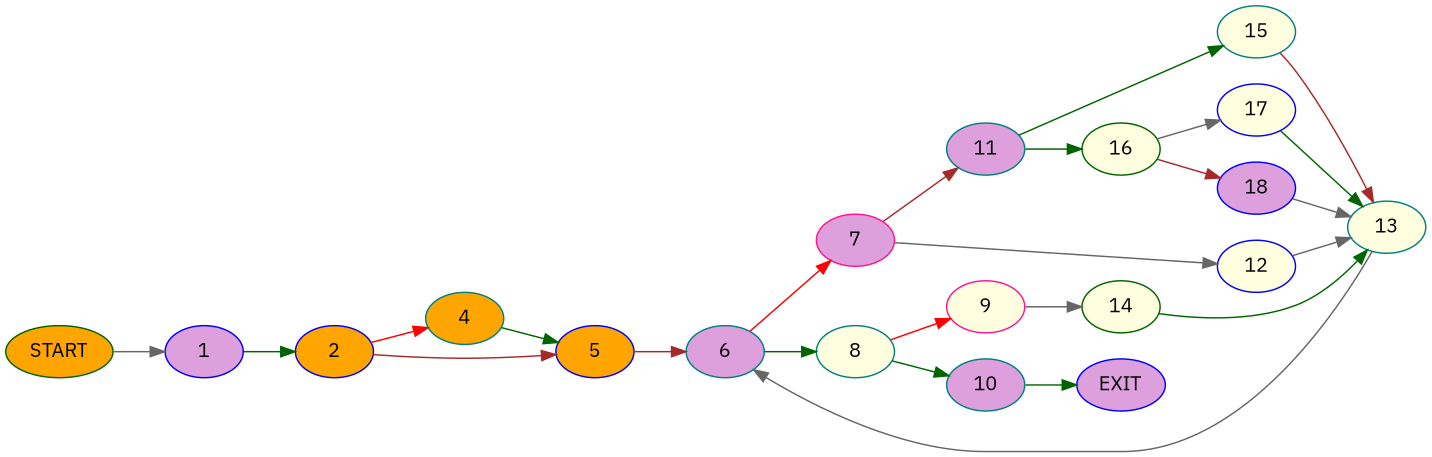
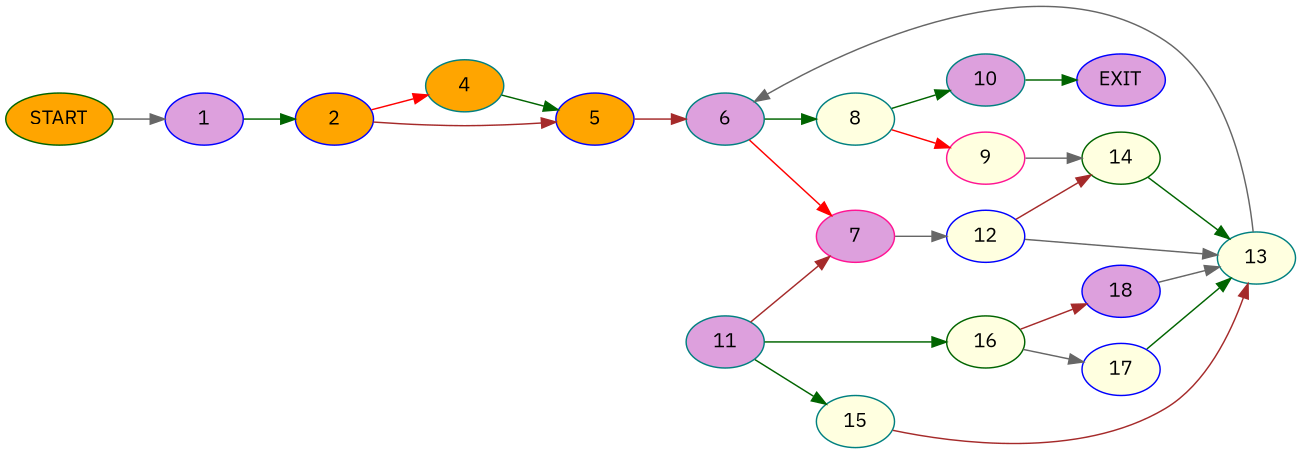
(915, 199) -> (784, 294)
none -> (1047, 201)
